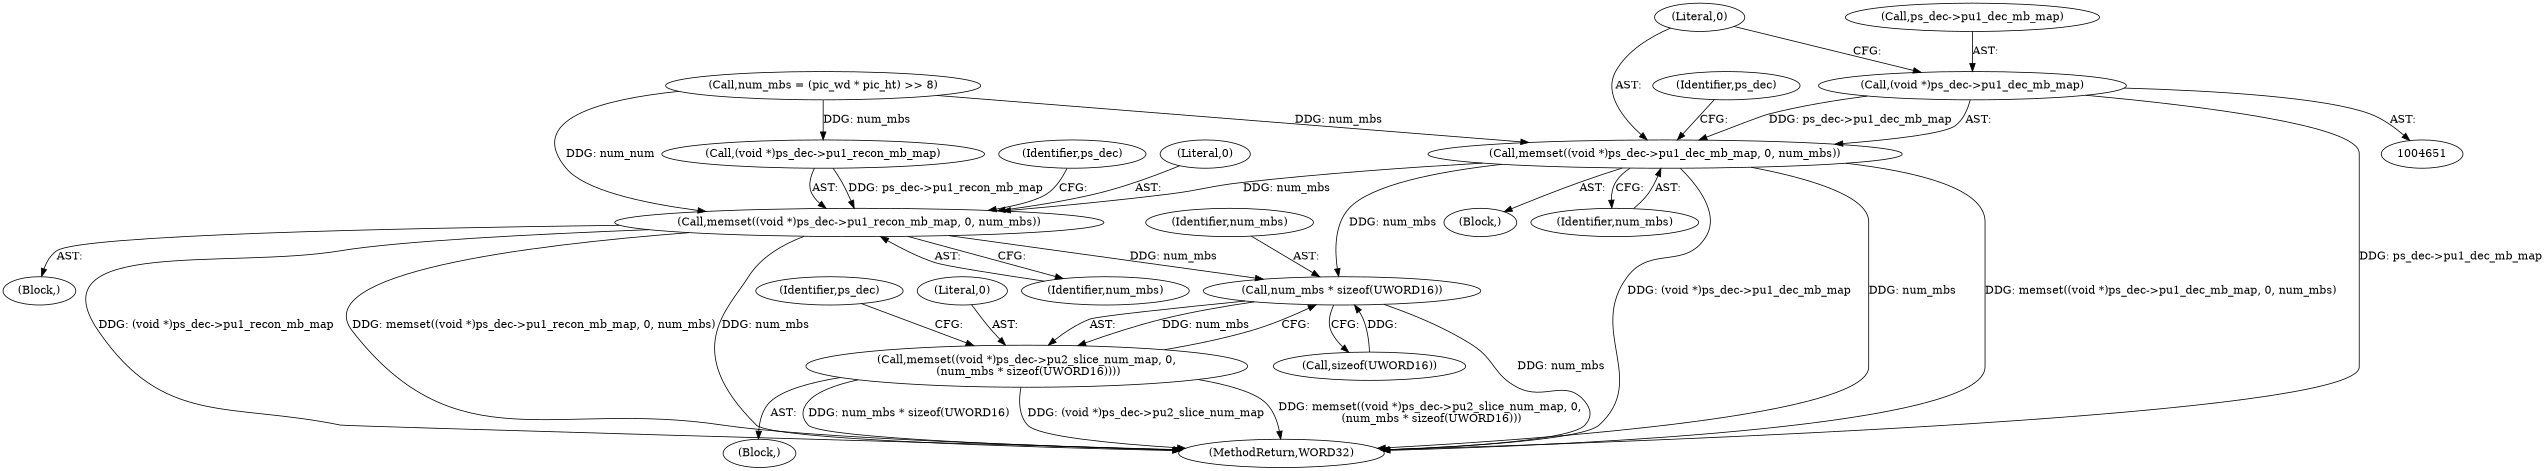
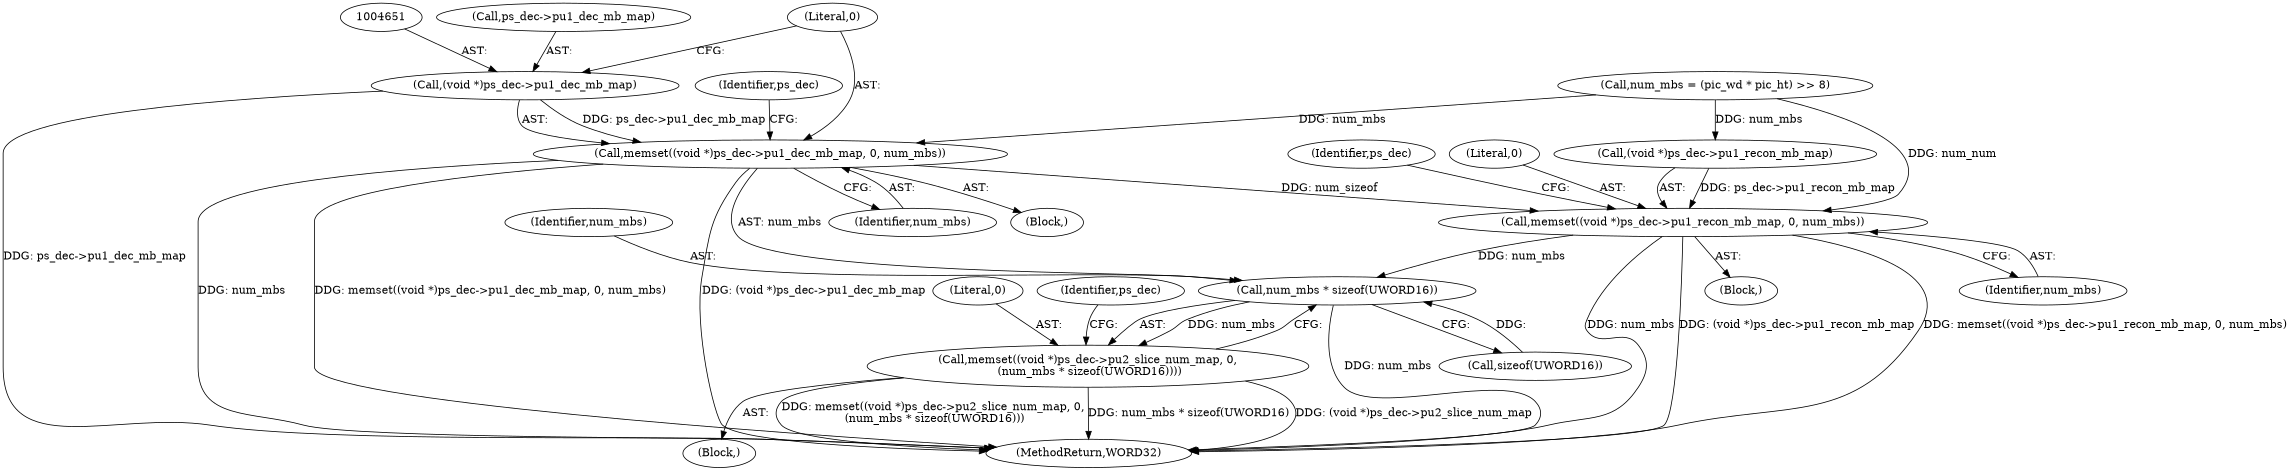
(2268, 96) -> (447, 49)
(1287, 188) -> (1330, 188)
(1393, 222) -> (780, 222)
